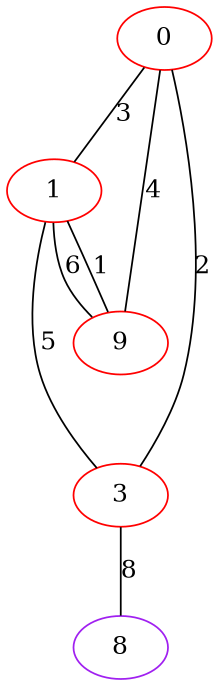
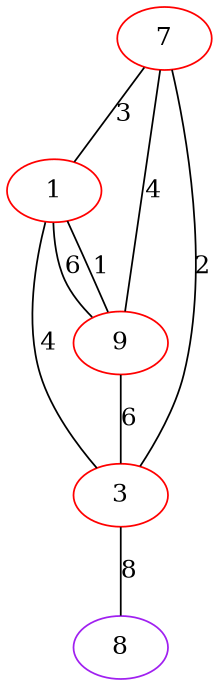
(164, 38) -> (164, 38)
(49, 343) -> (49, 343)
none -> (121, 419)
